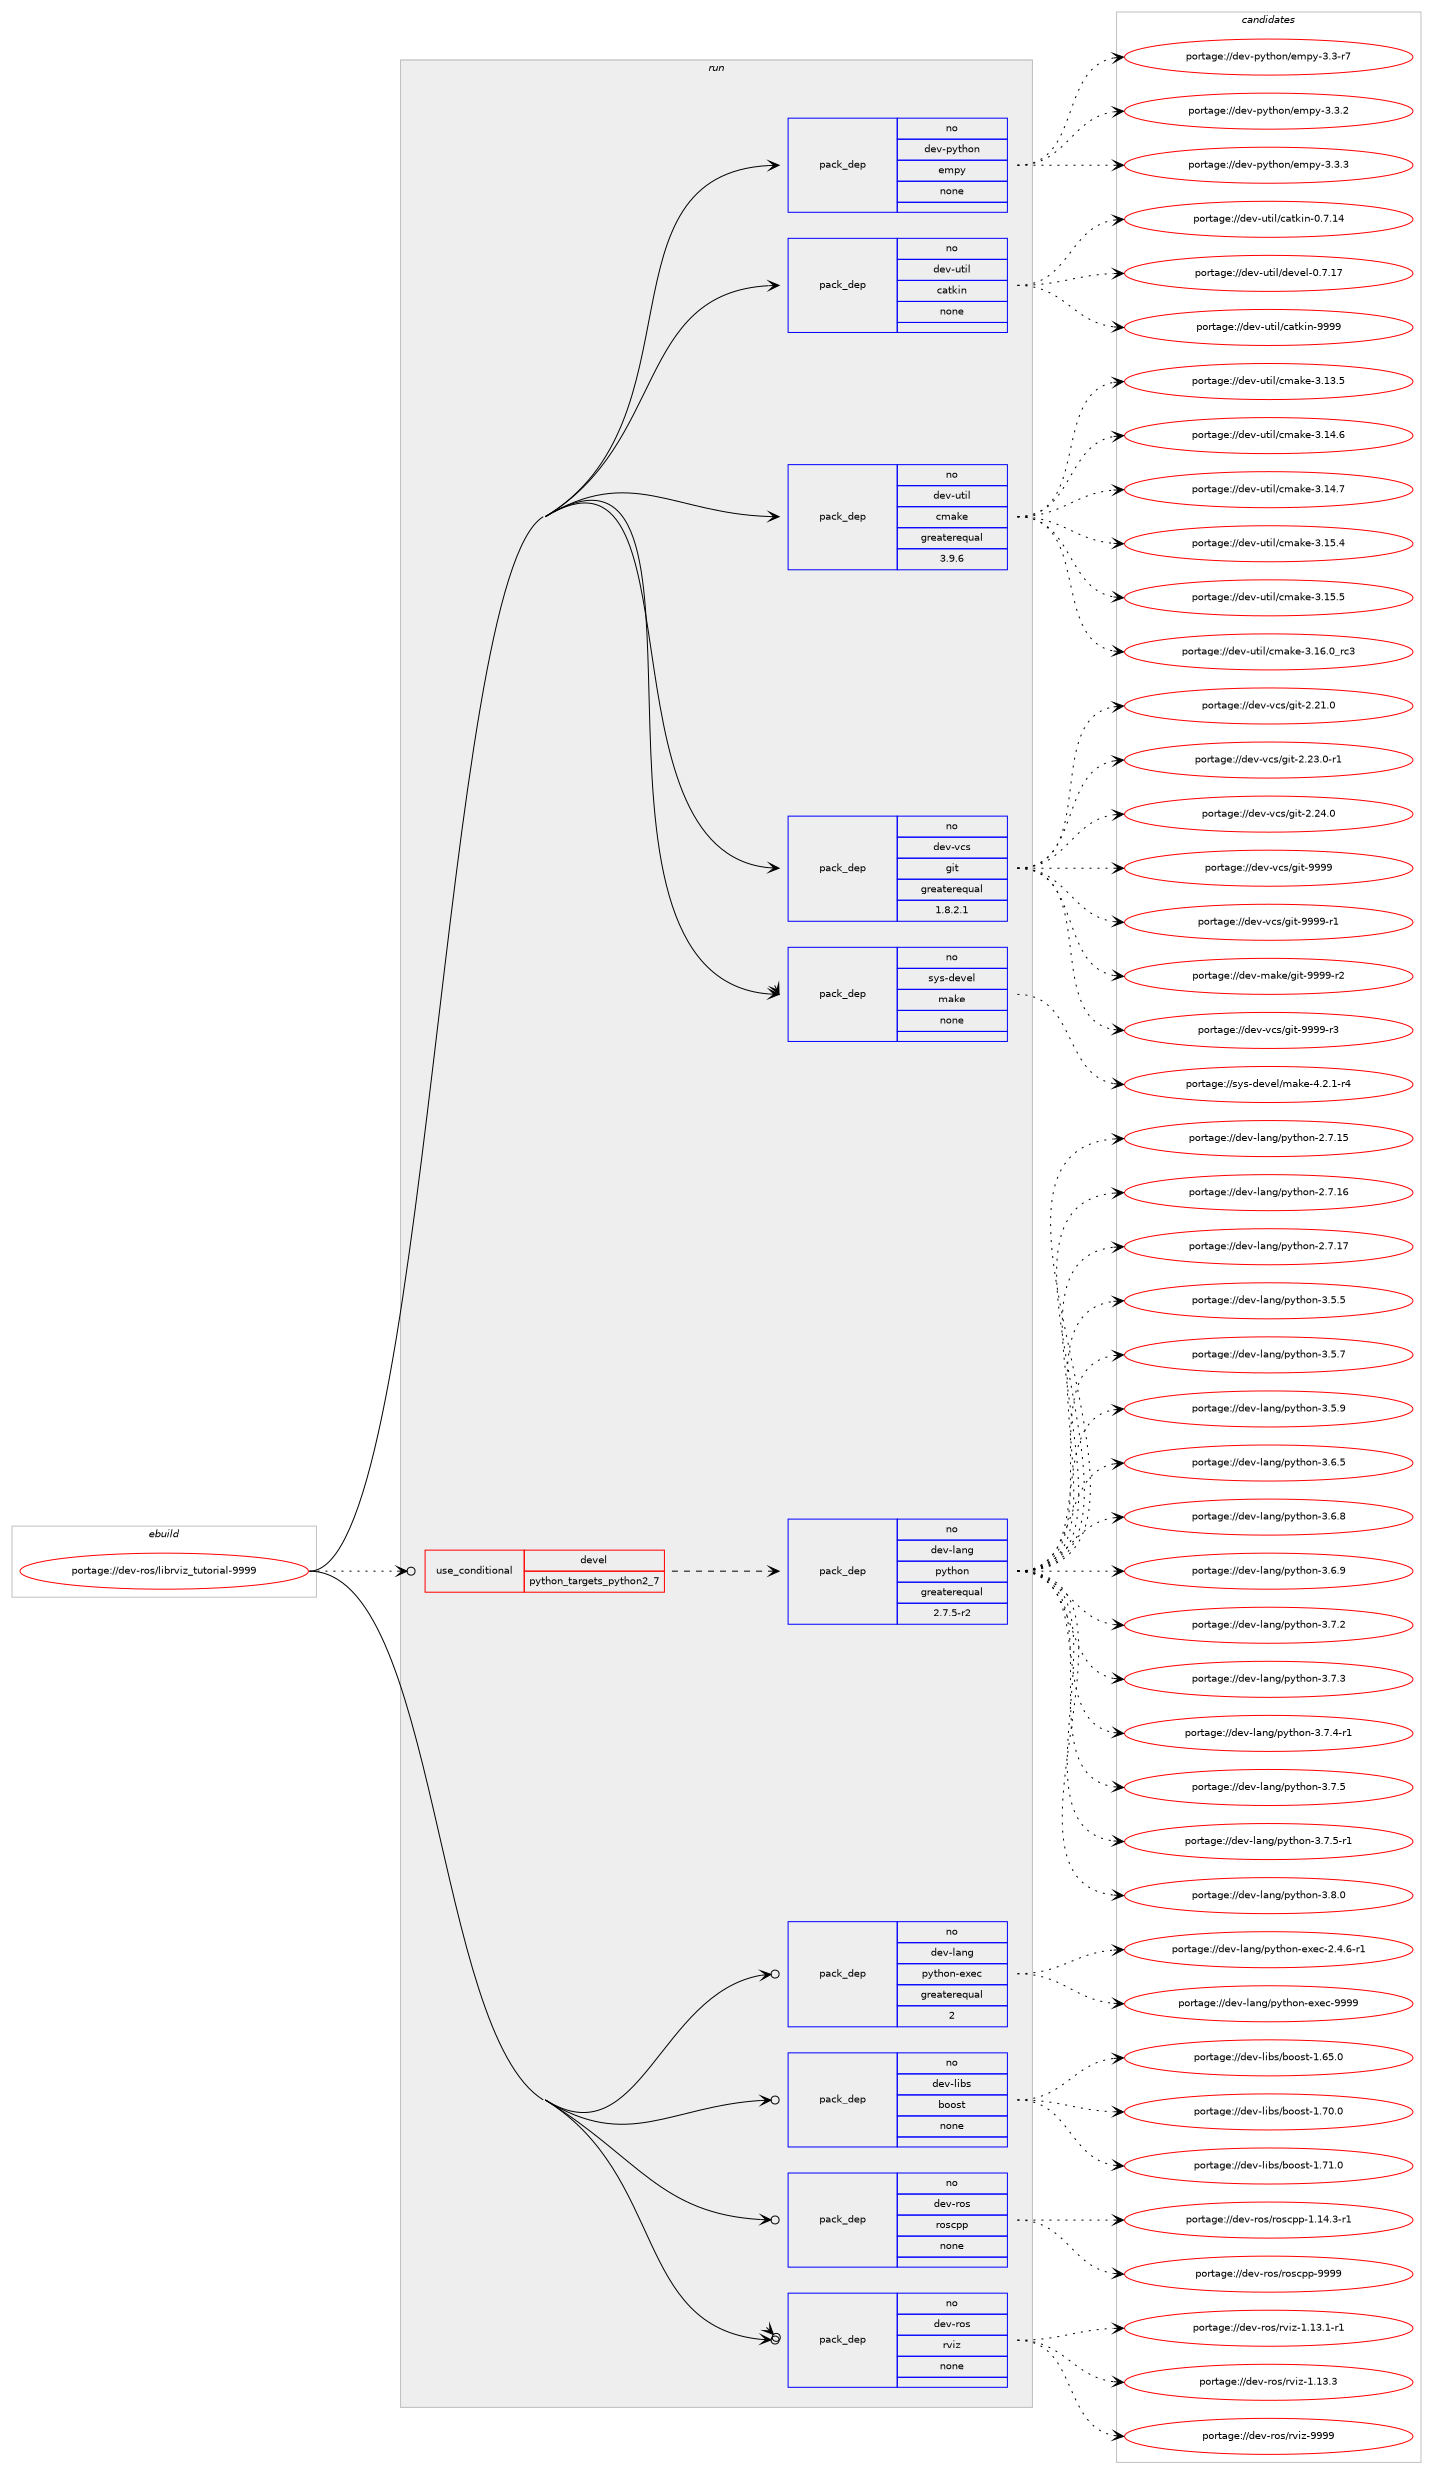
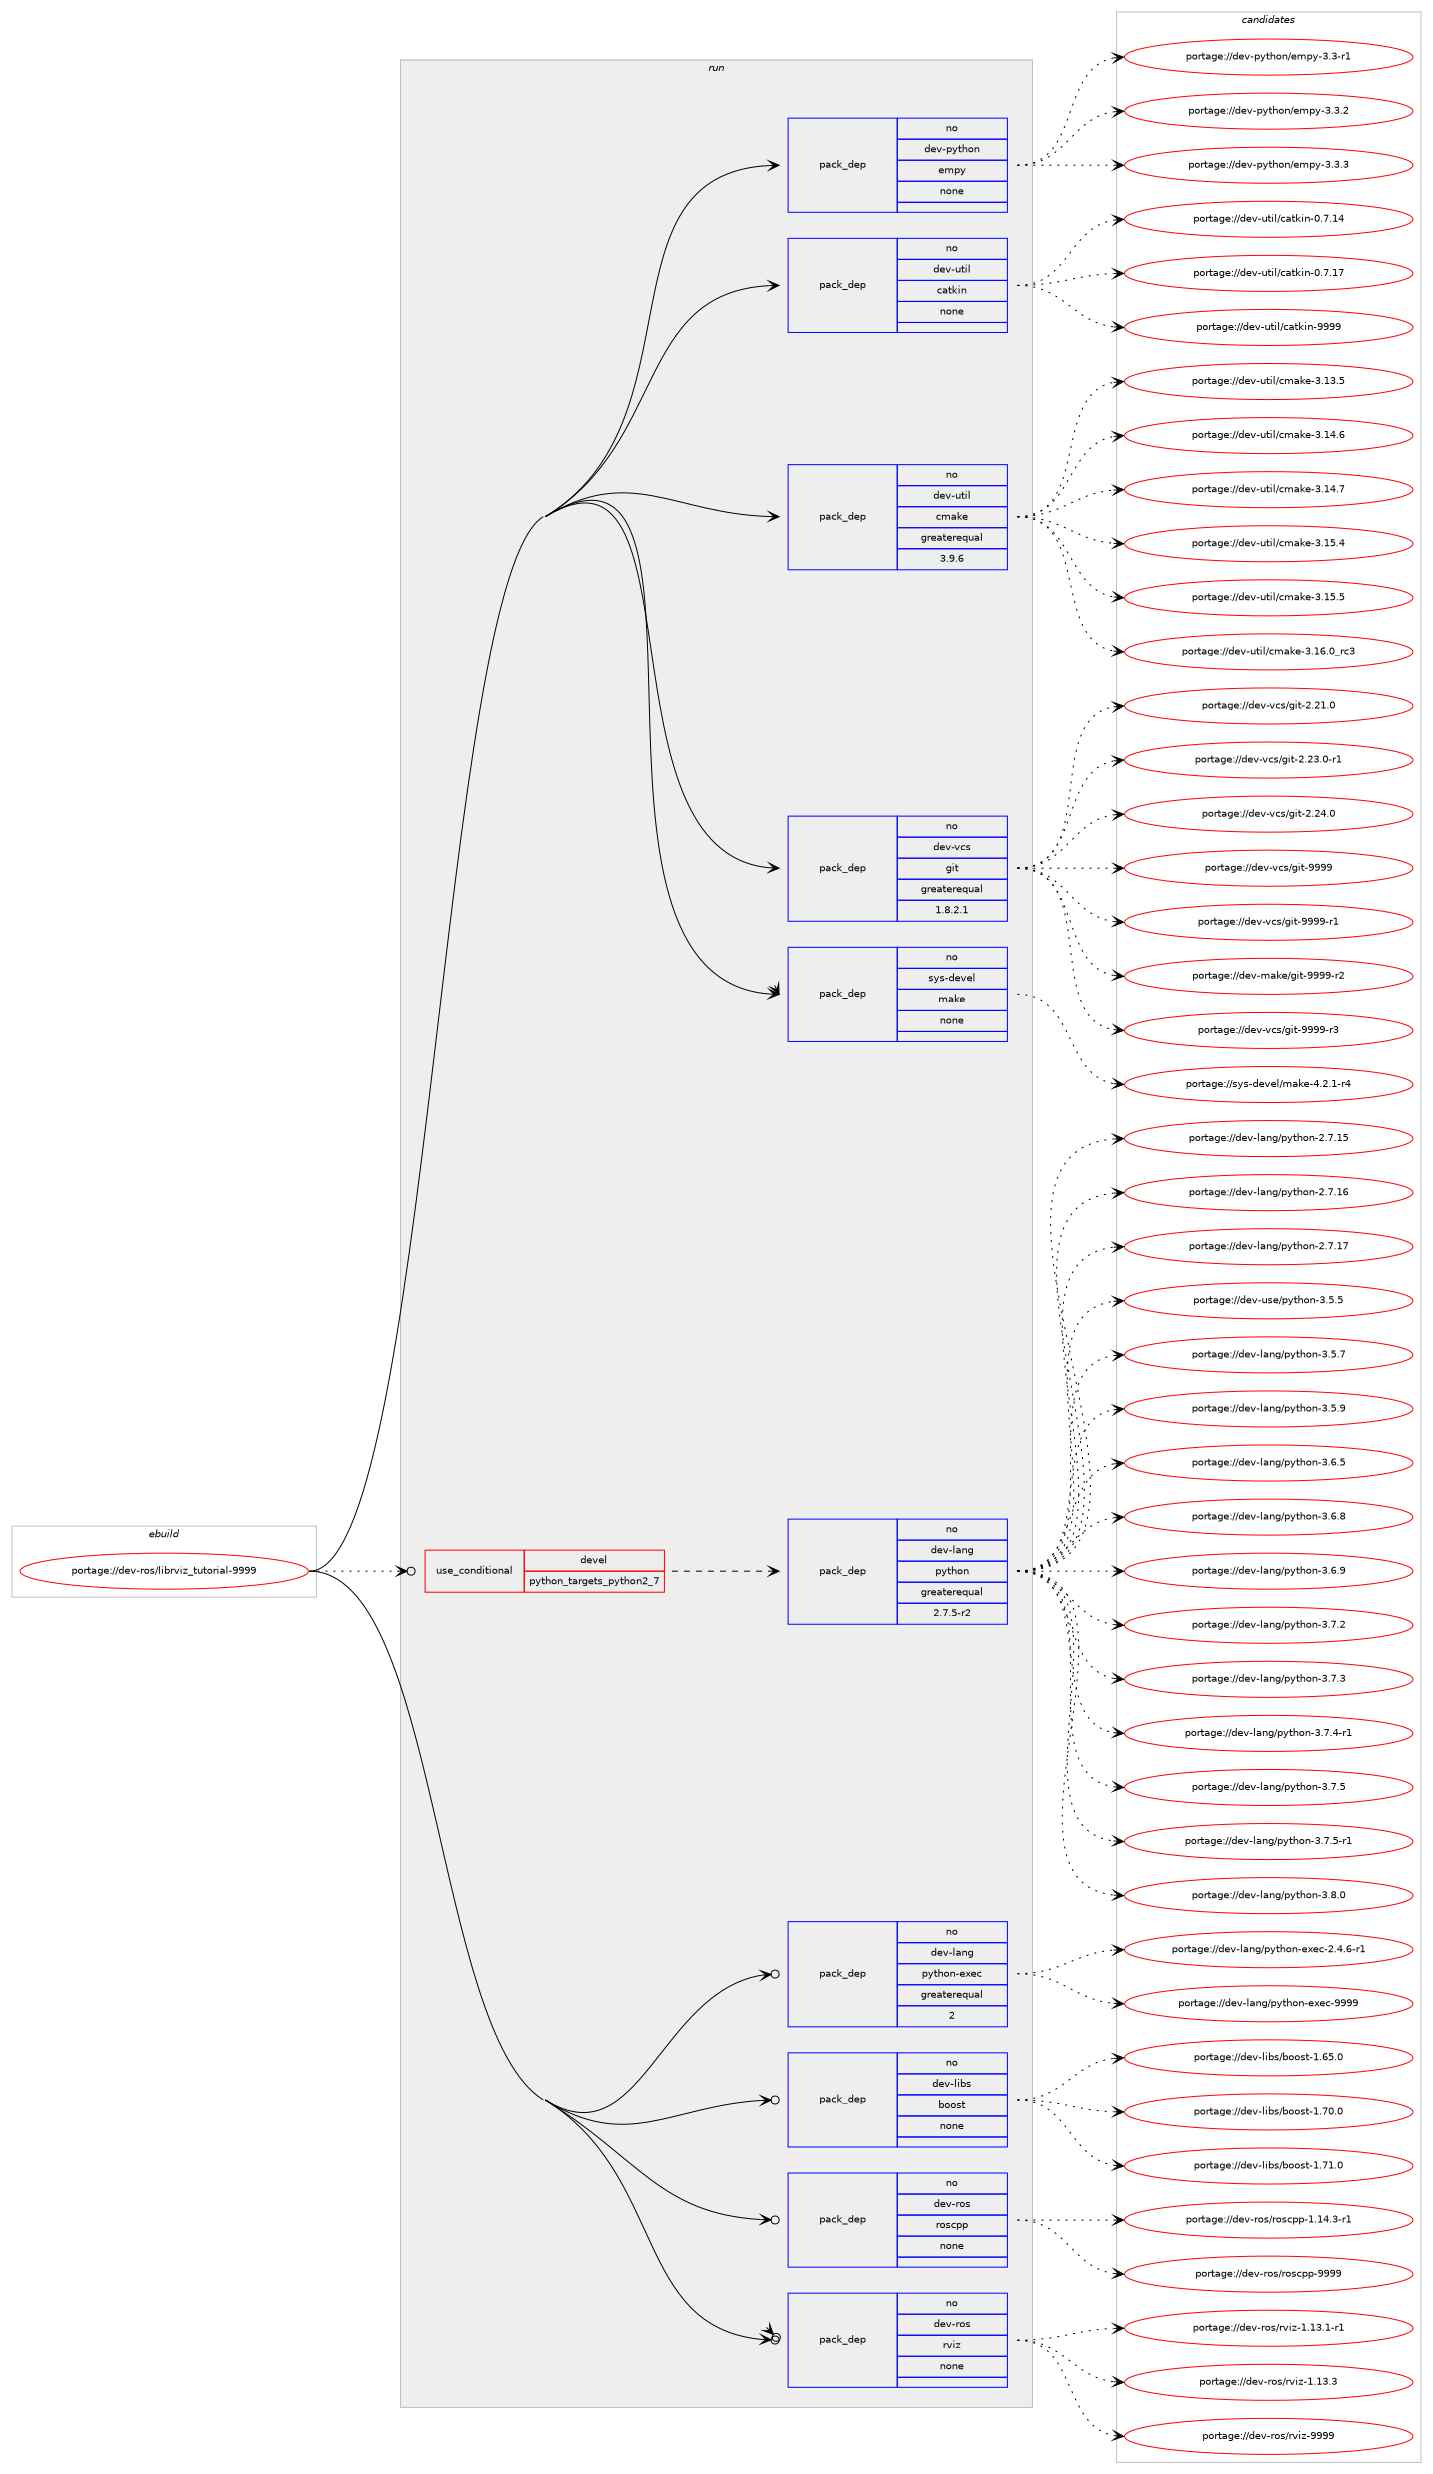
(1269, 57) -> (1269, 57)
(1269, 273) -> (1269, 273)
(1269, 1301) -> (1269, 1301)
